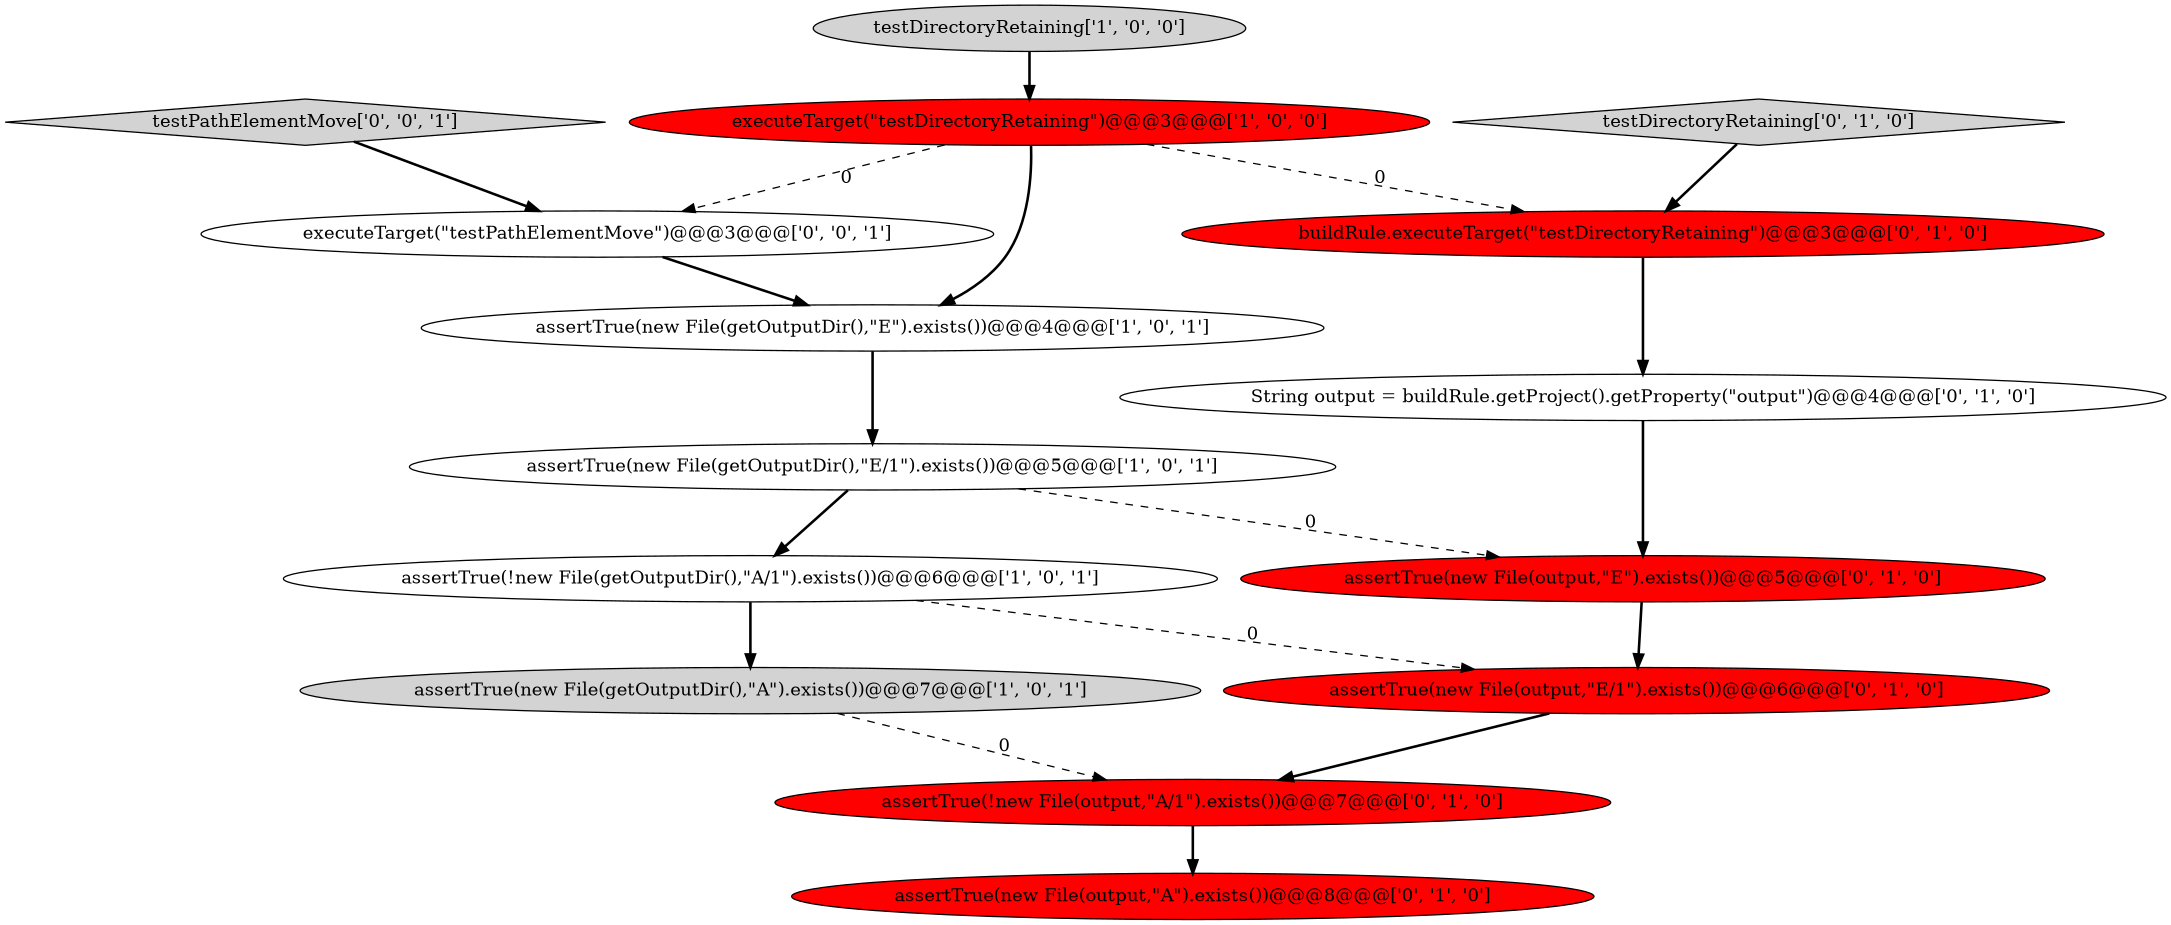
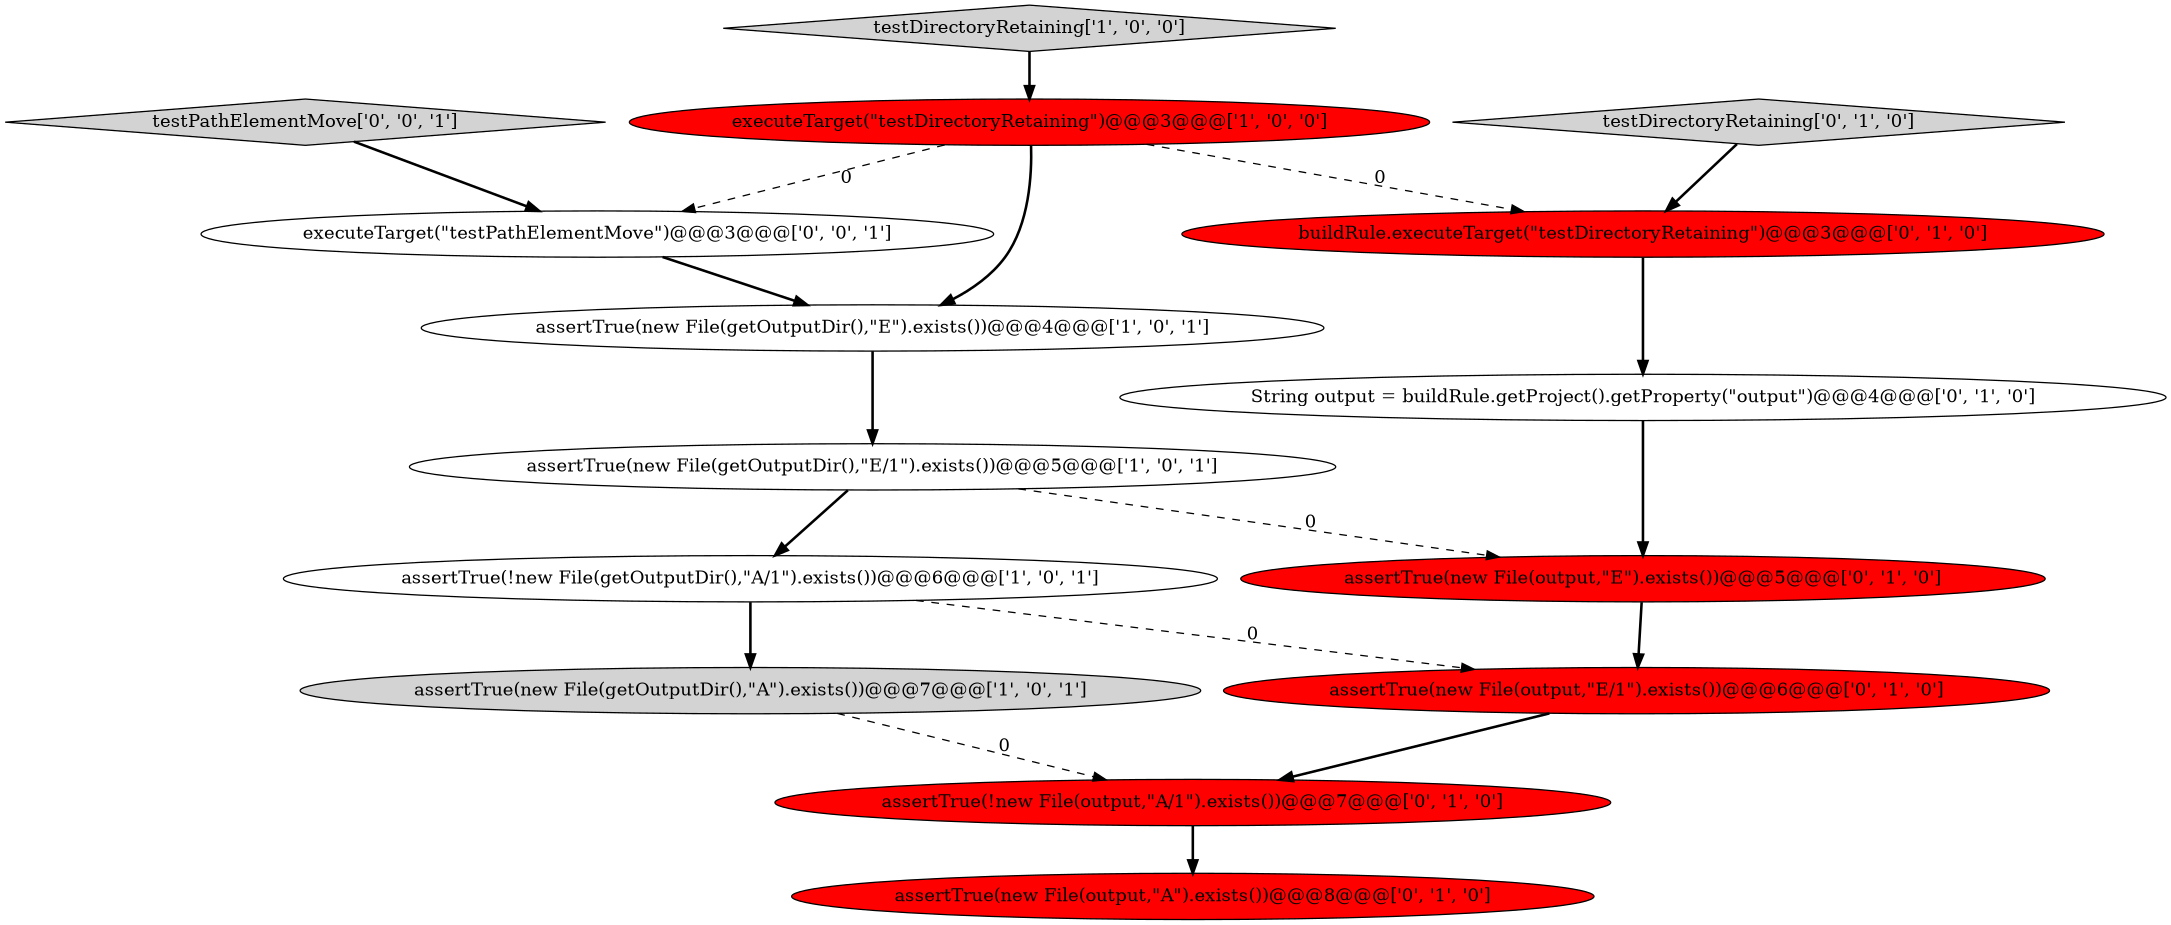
(1029, 28) -> (1029, 28)
